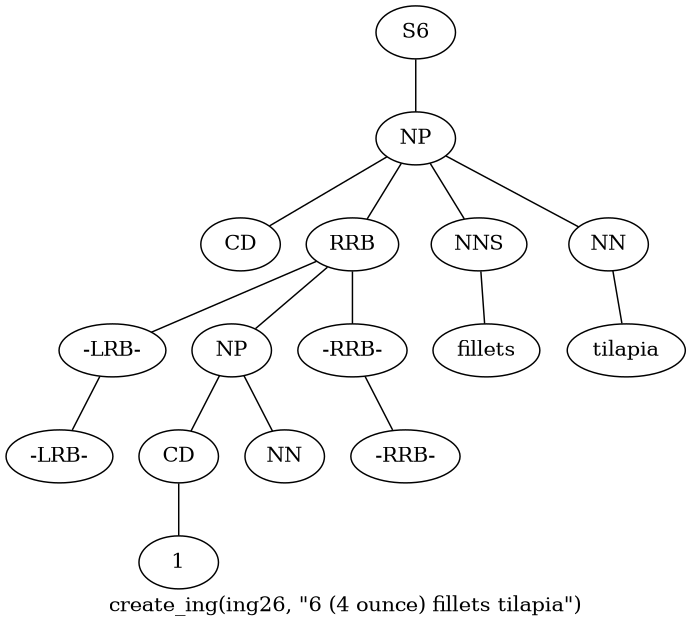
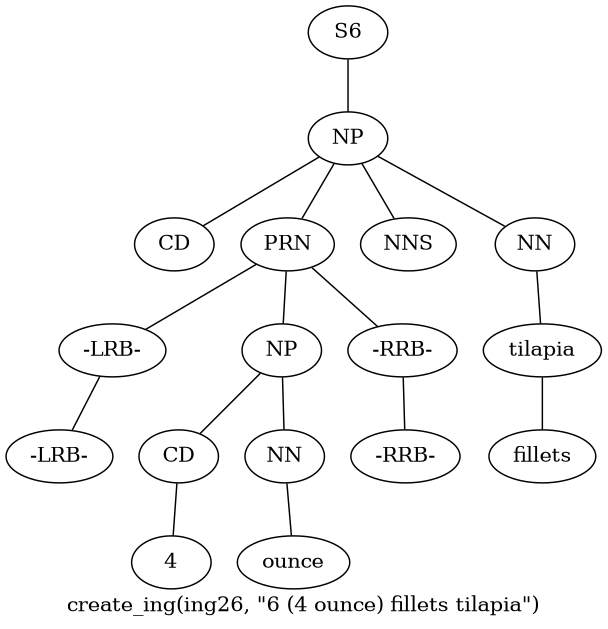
(352, 244) -> (288, 244)
(483, 298) -> (542, 404)
(179, 562) -> (171, 562)
none -> (294, 562)
